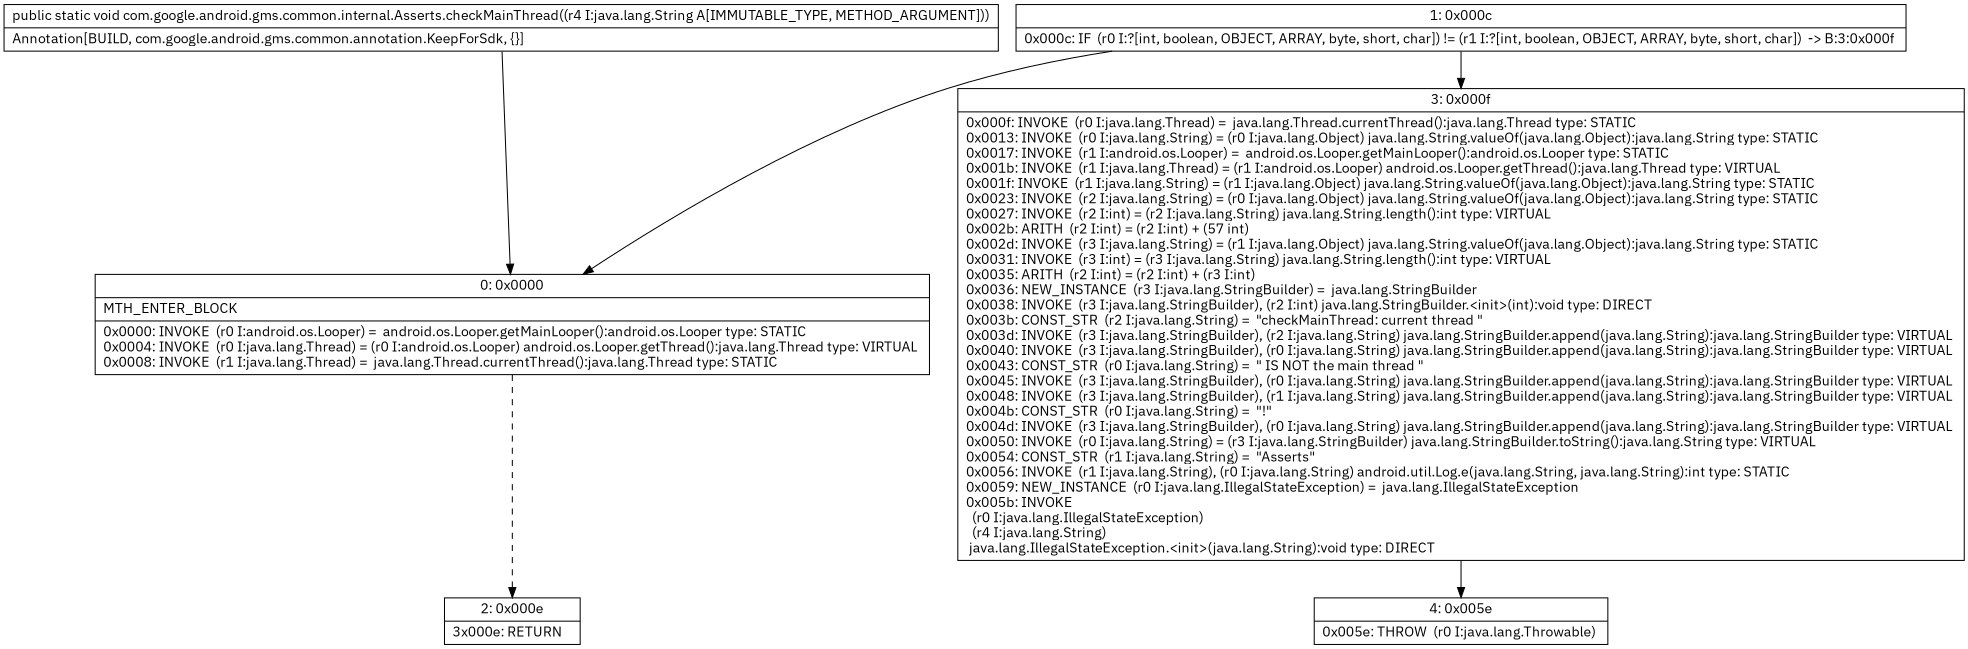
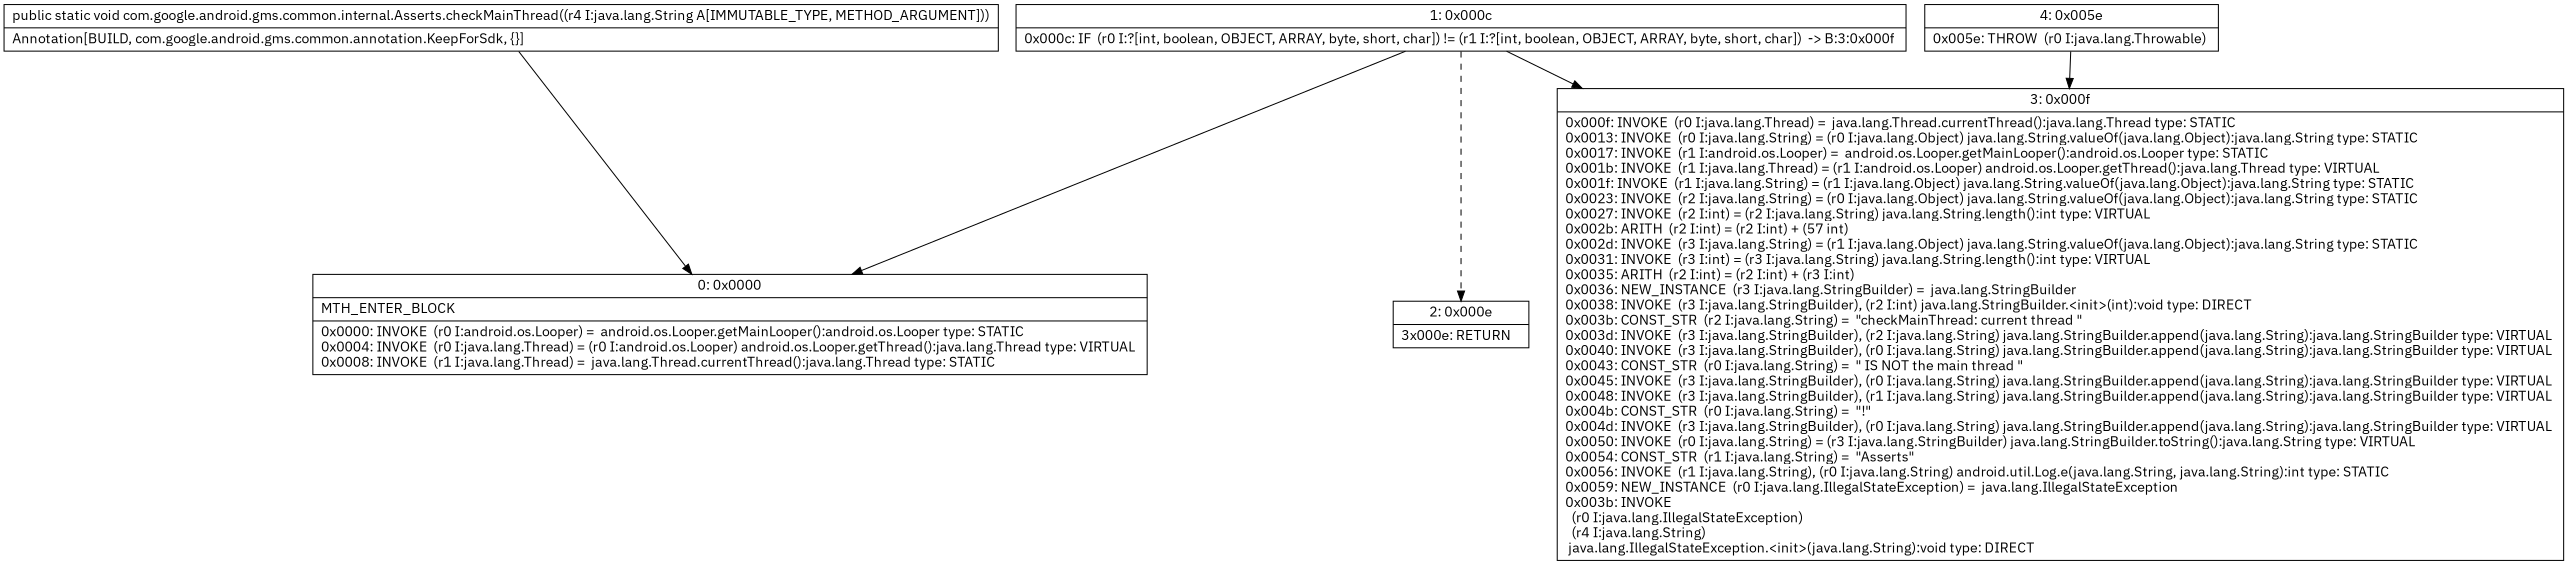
(512, 481) -> (1461, 171)
(1023, 503) -> (1622, 503)
(1461, 574) -> (2070, 65)
